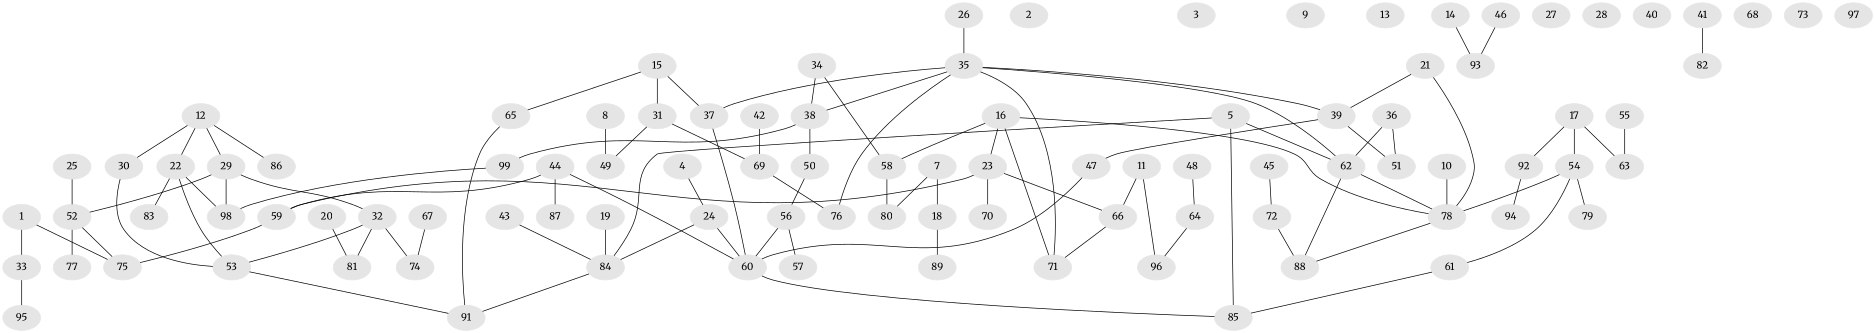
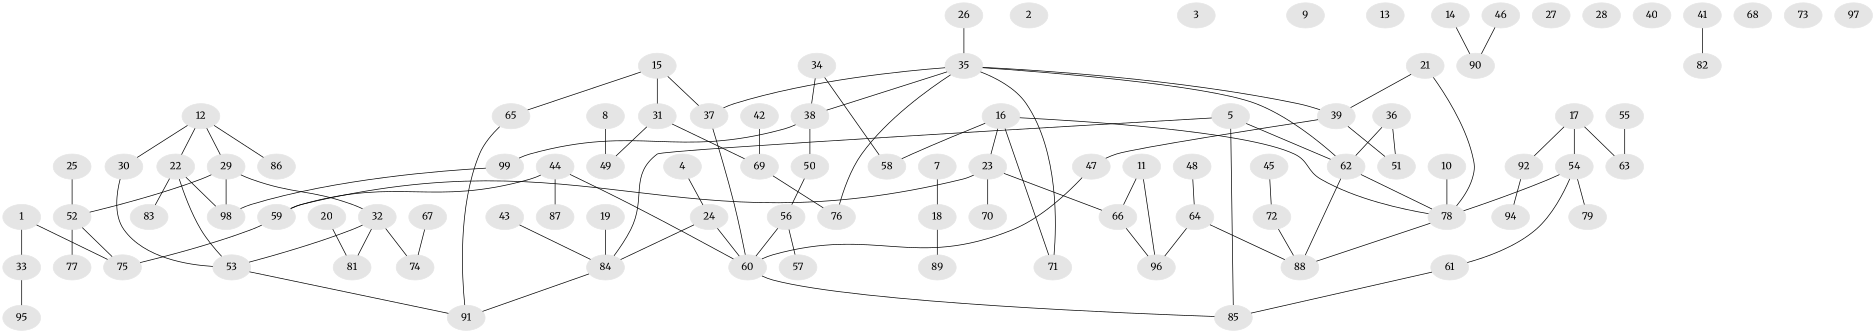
(1476, 66) -> (1476, 66)
(887, 217) -> none
(1085, 242) -> (1137, 242)
none -> (1247, 242)
